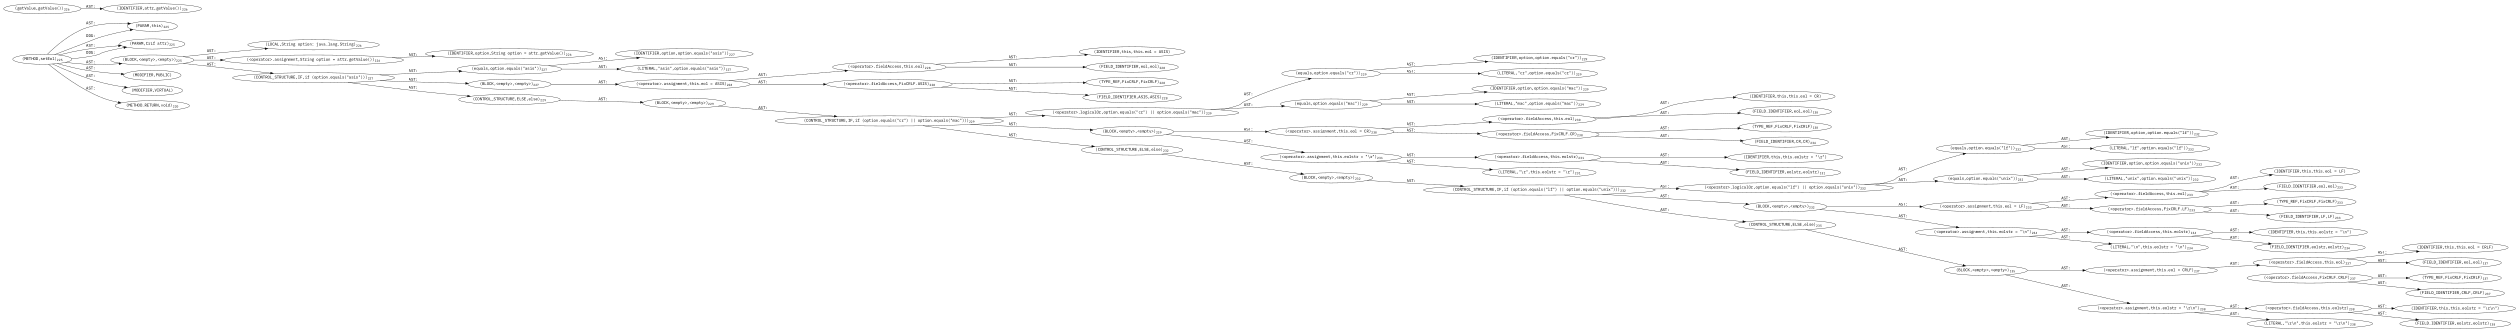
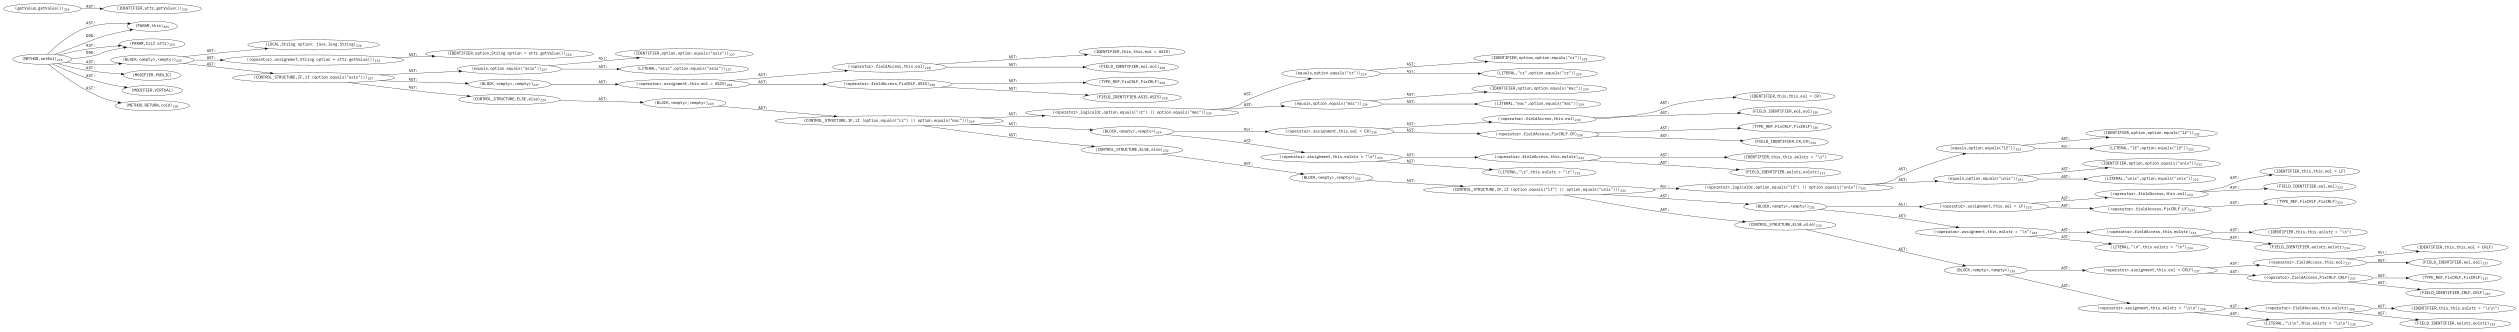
(2310, 217) -> none
none -> (2230, 274)
